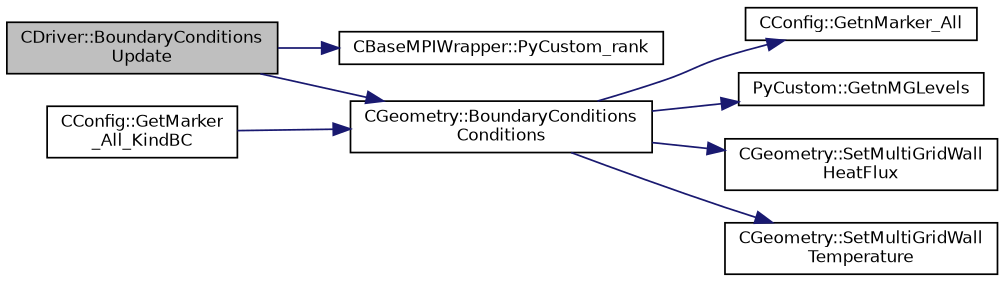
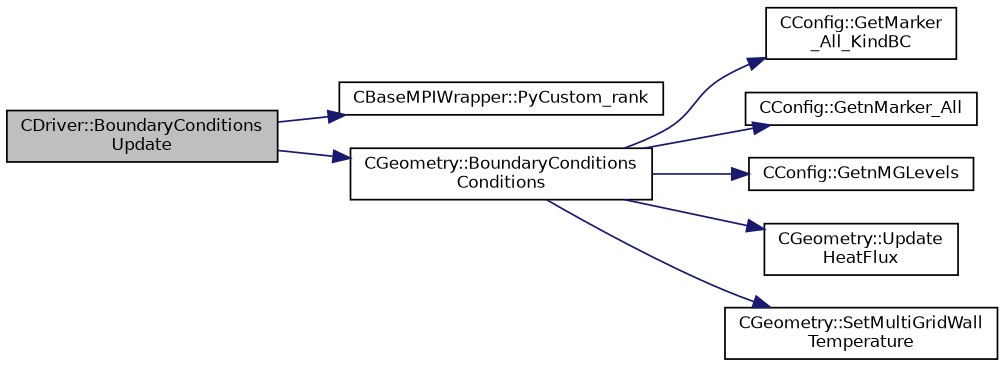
(861, 89) -> (861, 174)
(285, 130) -> (689, 110)
(861, 165) -> (861, 249)
